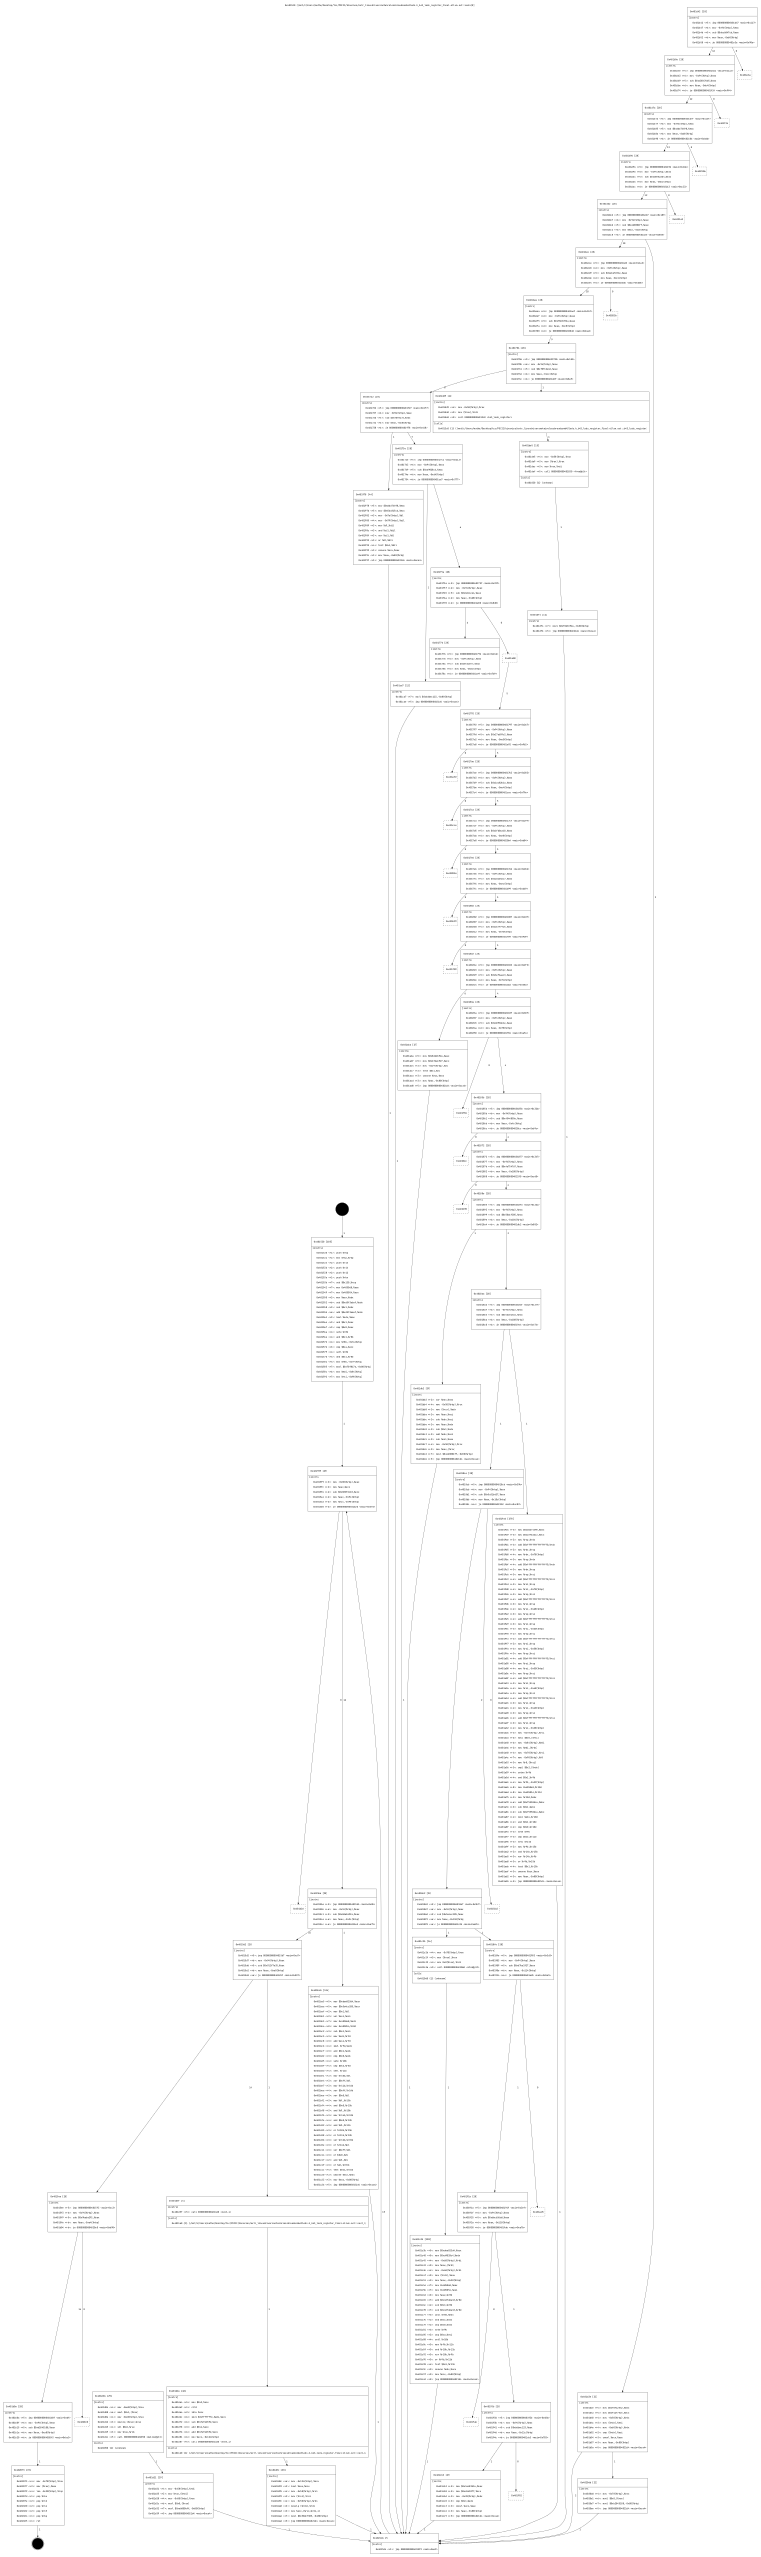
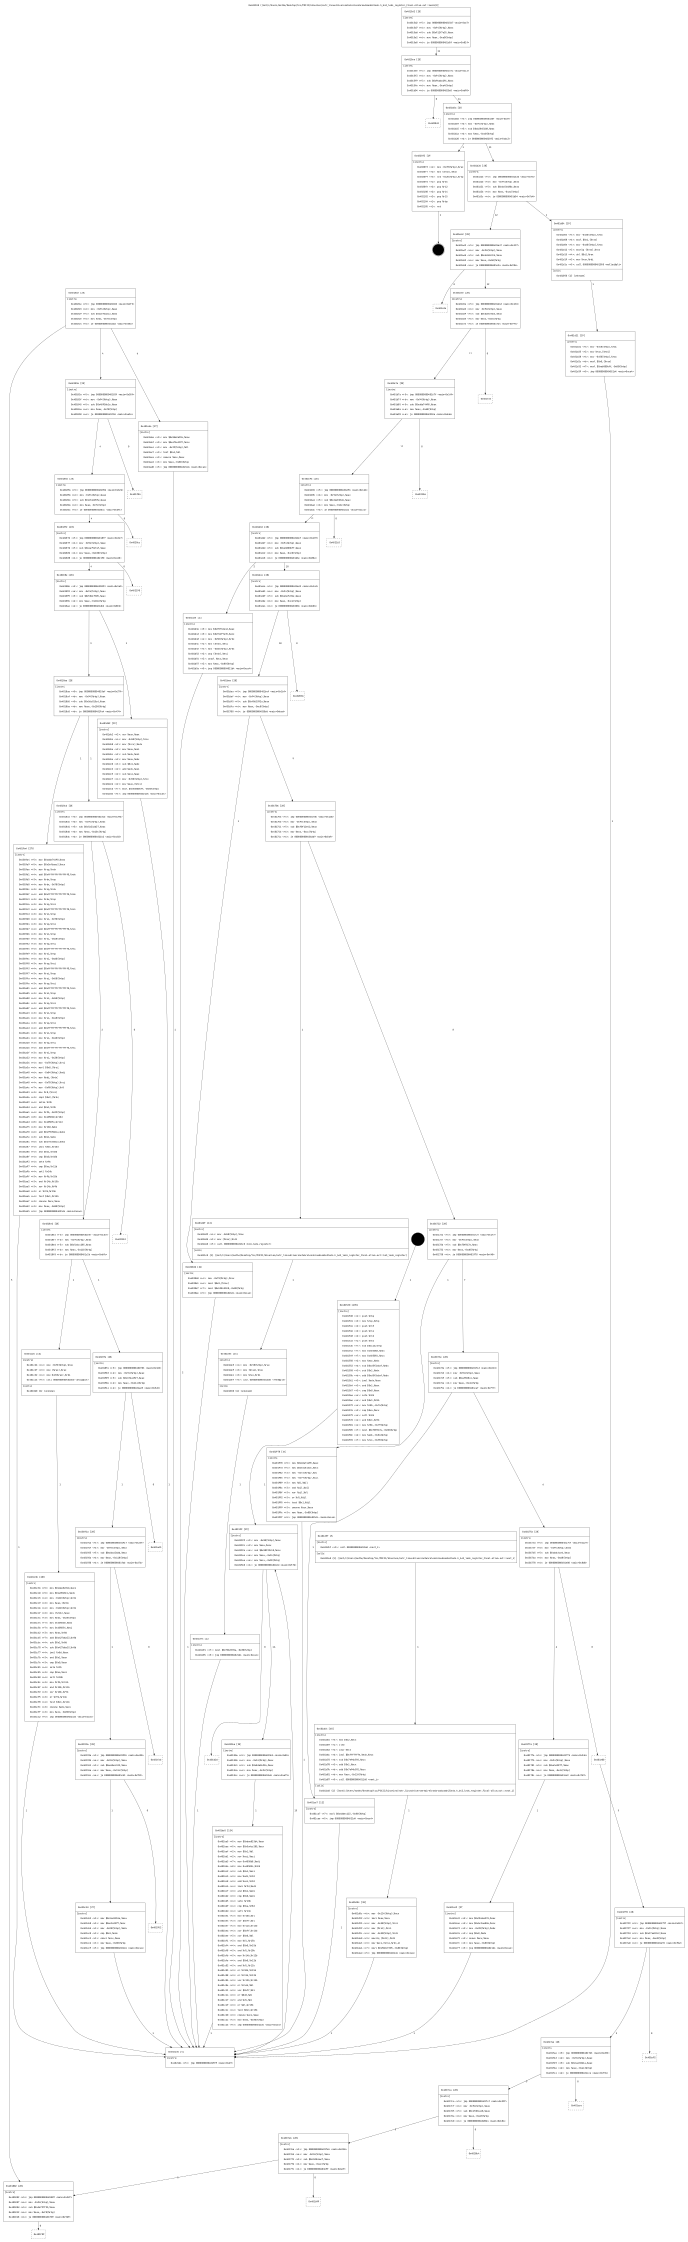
none -> (502, 181)
(496, 945) -> (10, 1243)
none -> (479, 1928)
(305, 1934) -> none
(267, 2087) -> none
(613, 2464) -> (212, 989)
